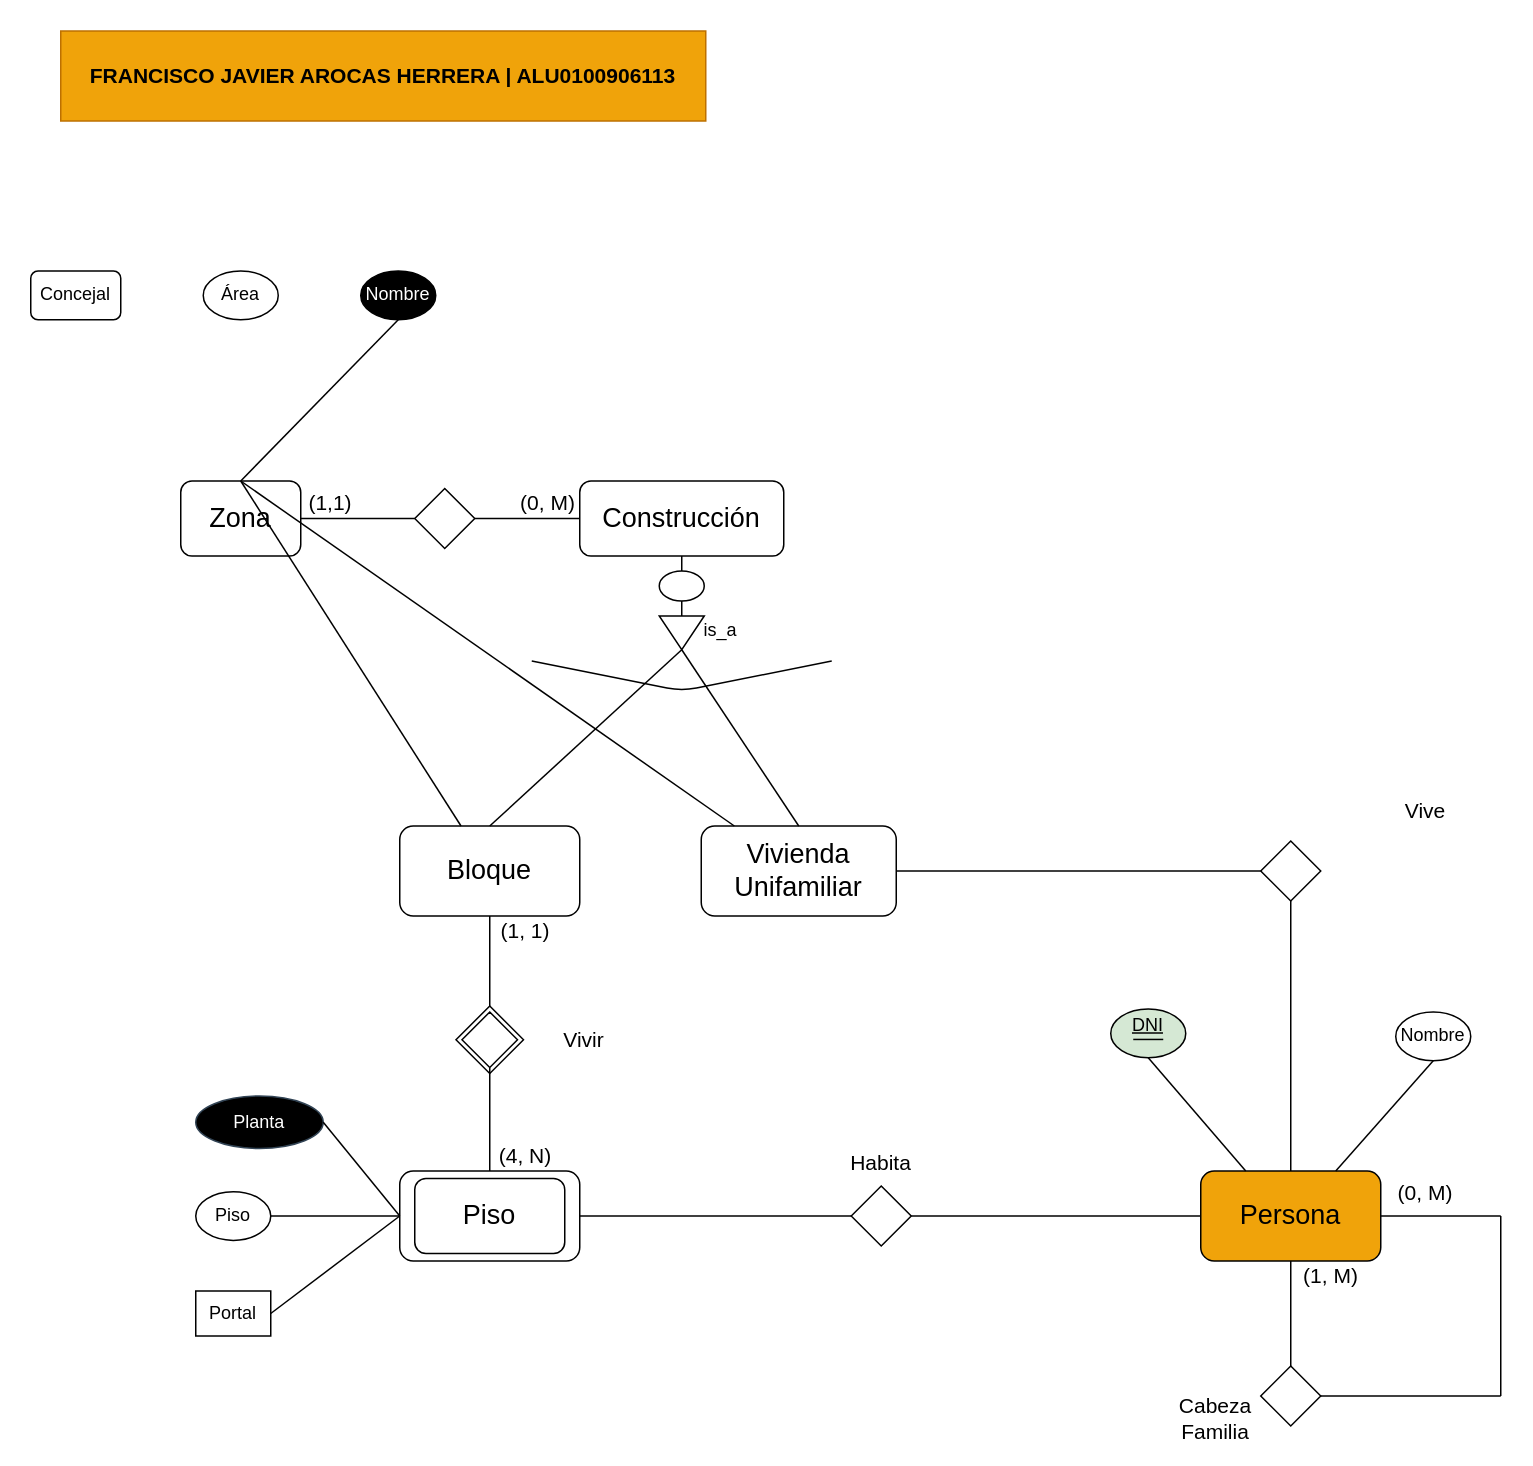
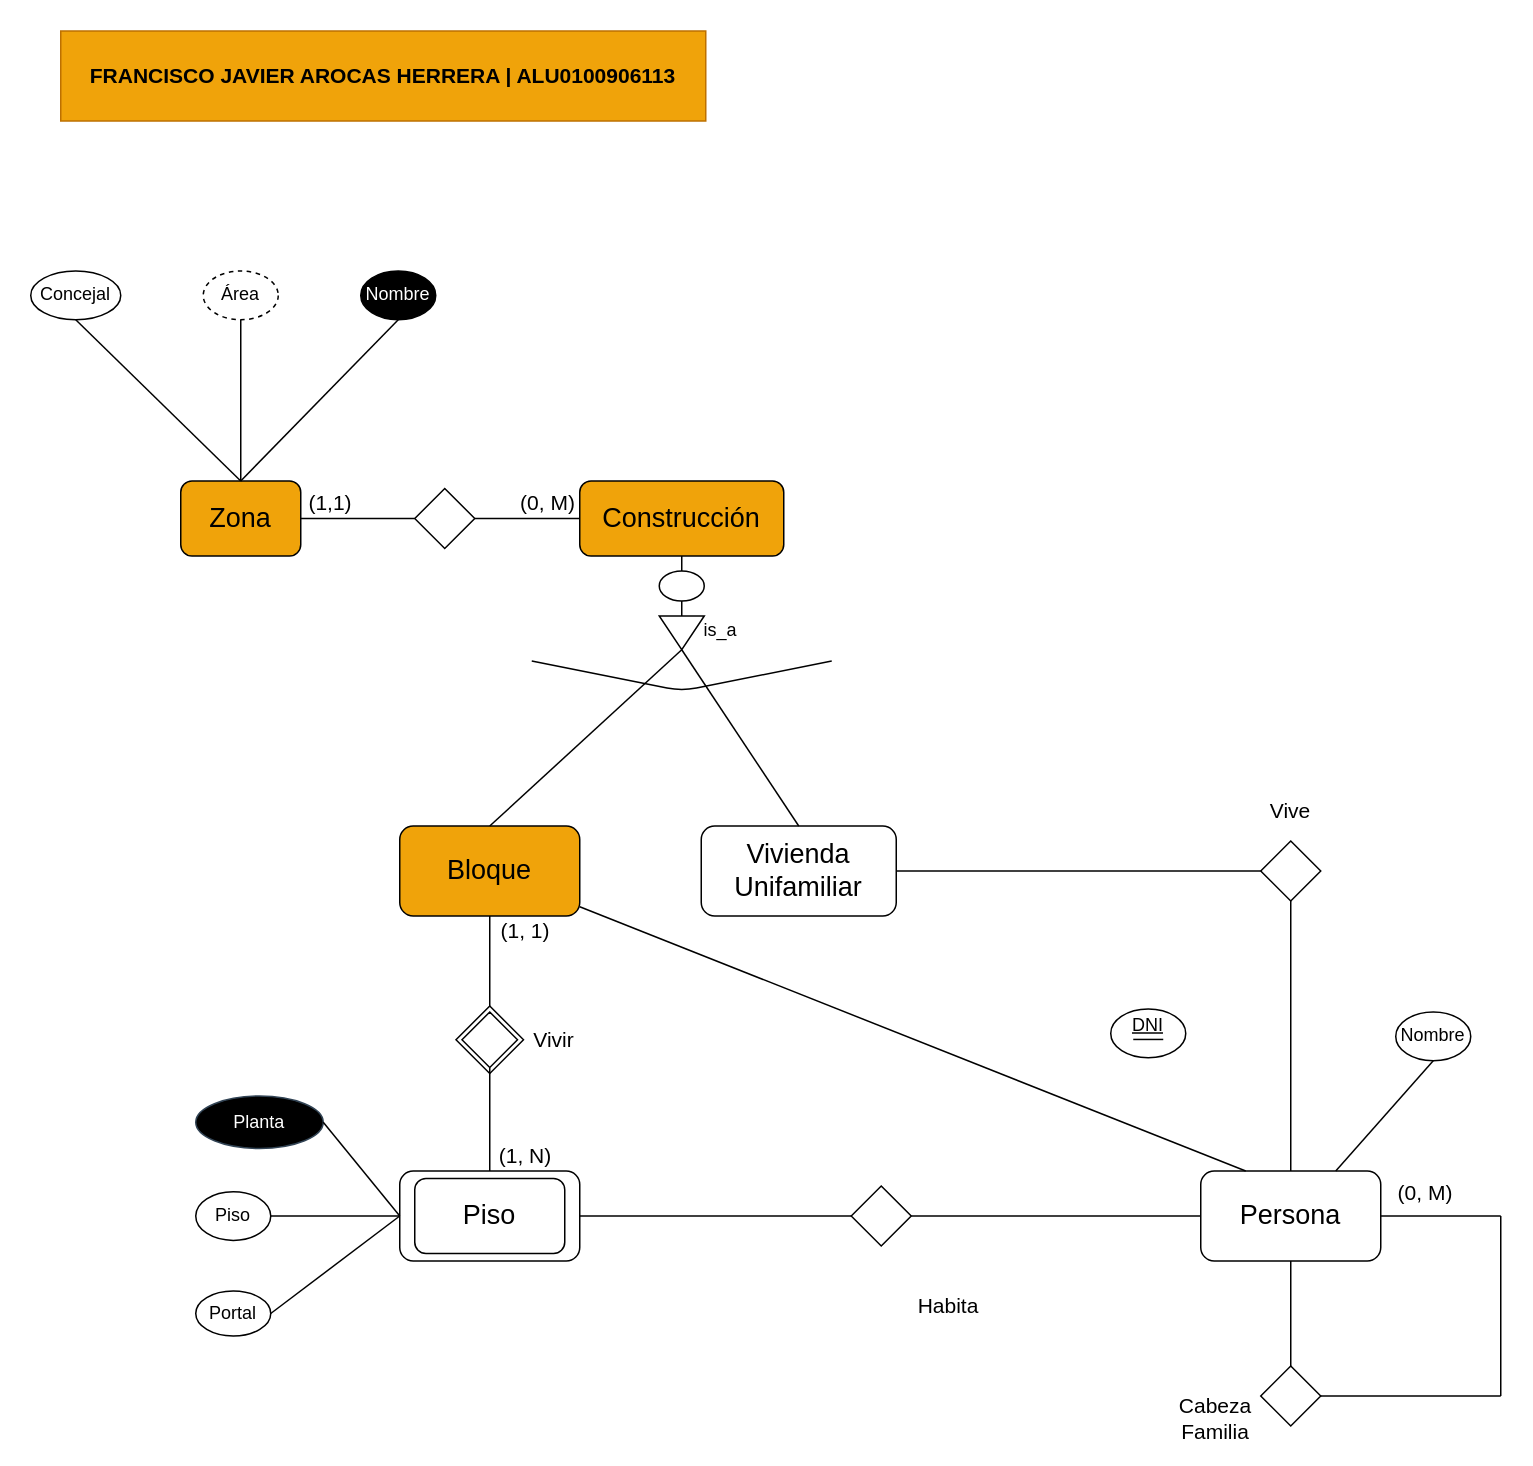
(76, 295) -> (76, 295)
(241, 295) -> (241, 295)
(241, 518) -> (241, 518)
(682, 518) -> (682, 518)
(352, 655) -> (241, 398)
(490, 655) -> (157, 399)
(1426, 811) -> (1291, 811)
(490, 871) -> (490, 871)
(1148, 1033) -> (1148, 1033)
(584, 1040) -> (554, 1040)
(1197, 1115) -> (913, 1039)
(526, 1156) -> (526, 1156)
(881, 1163) -> (949, 1306)
(1291, 1216) -> (1291, 1216)
(1331, 1276) -> none
(233, 1313) -> (233, 1313)
